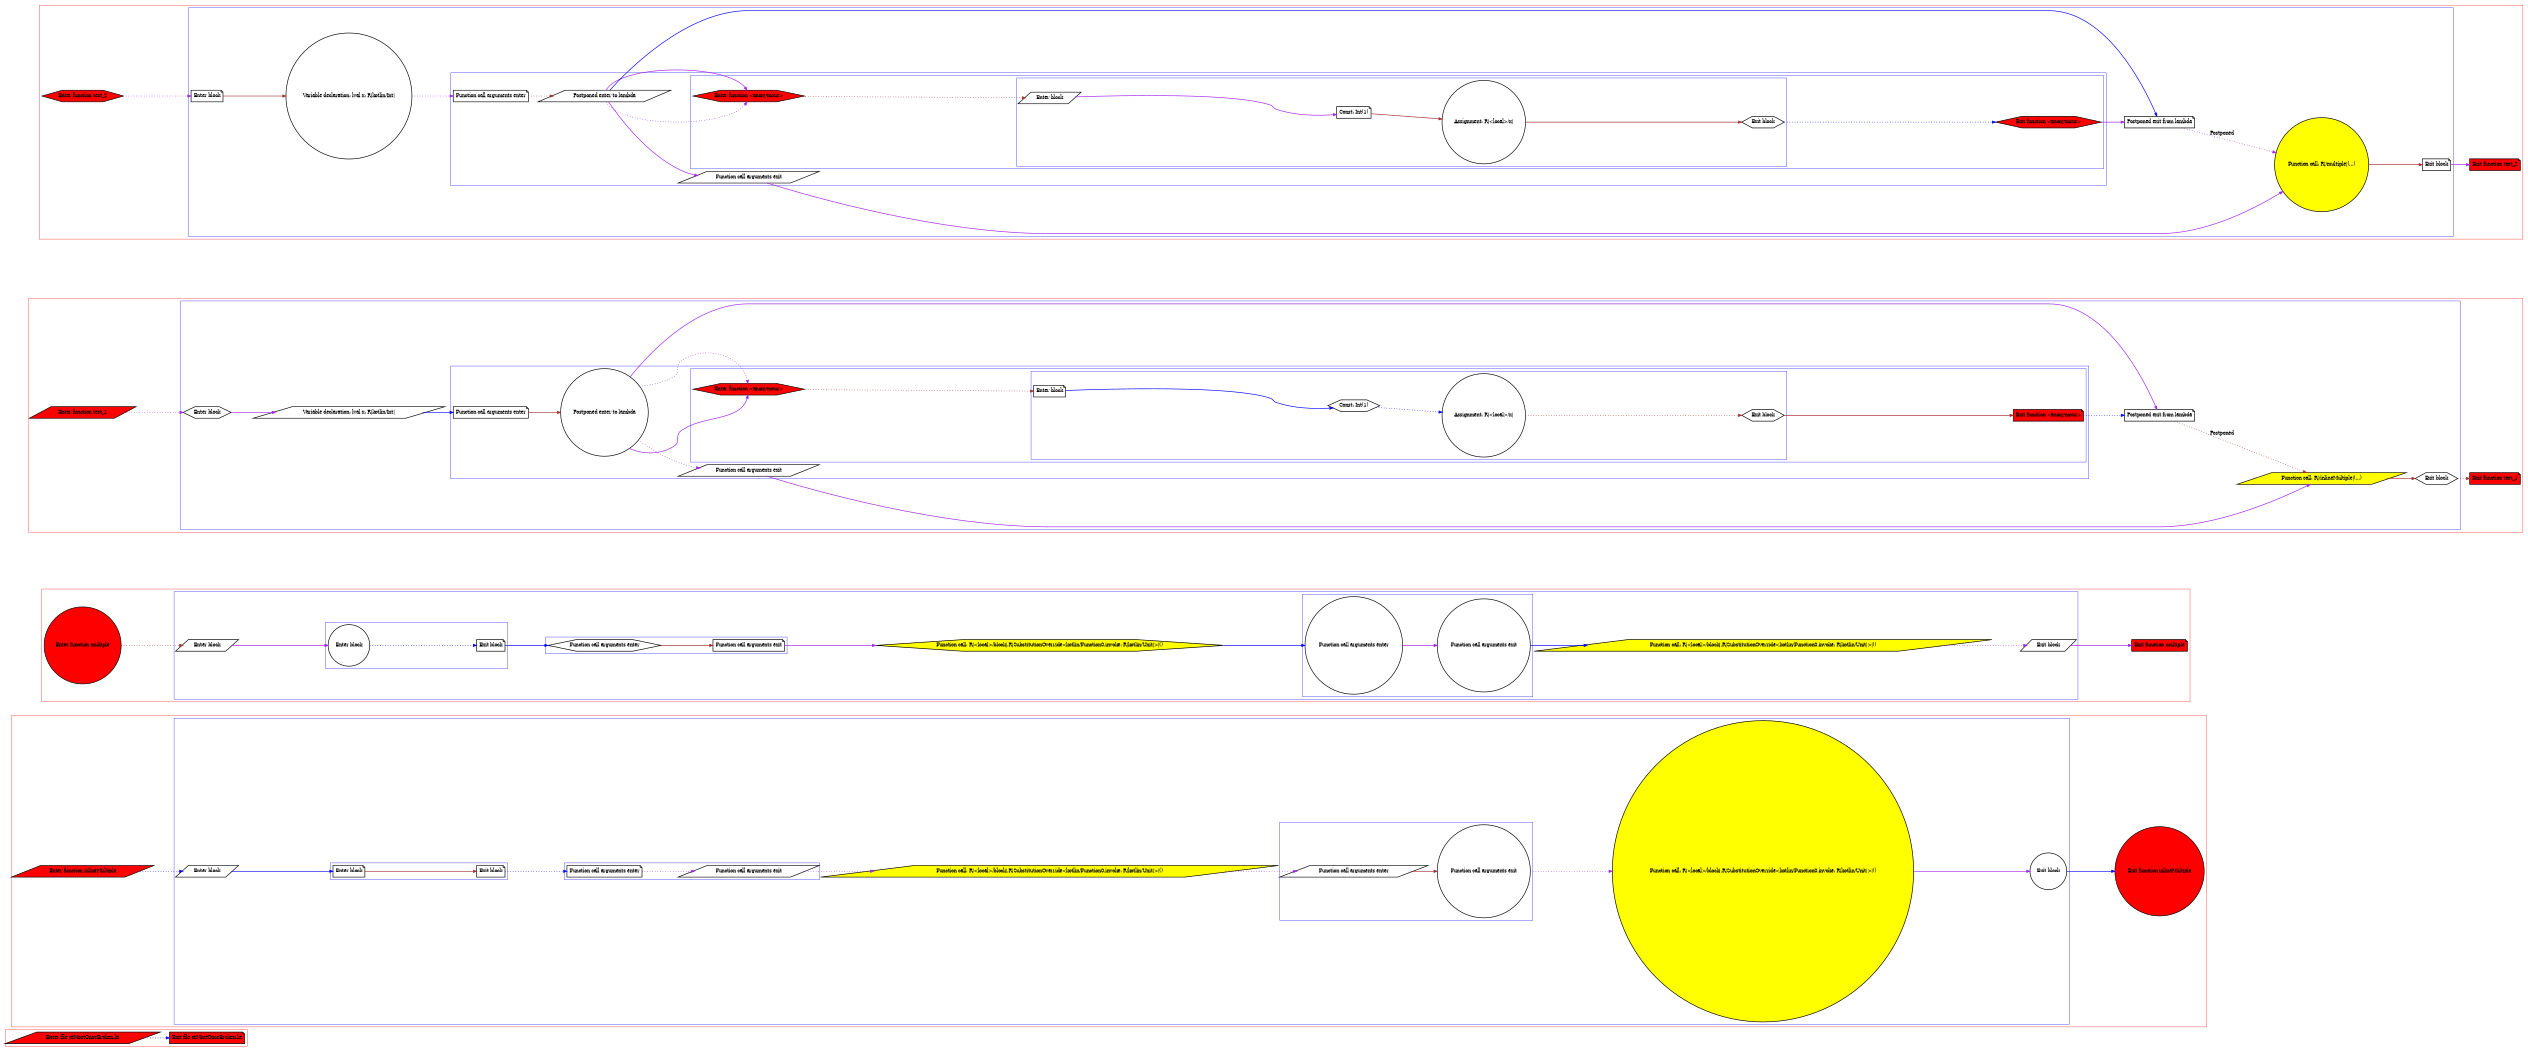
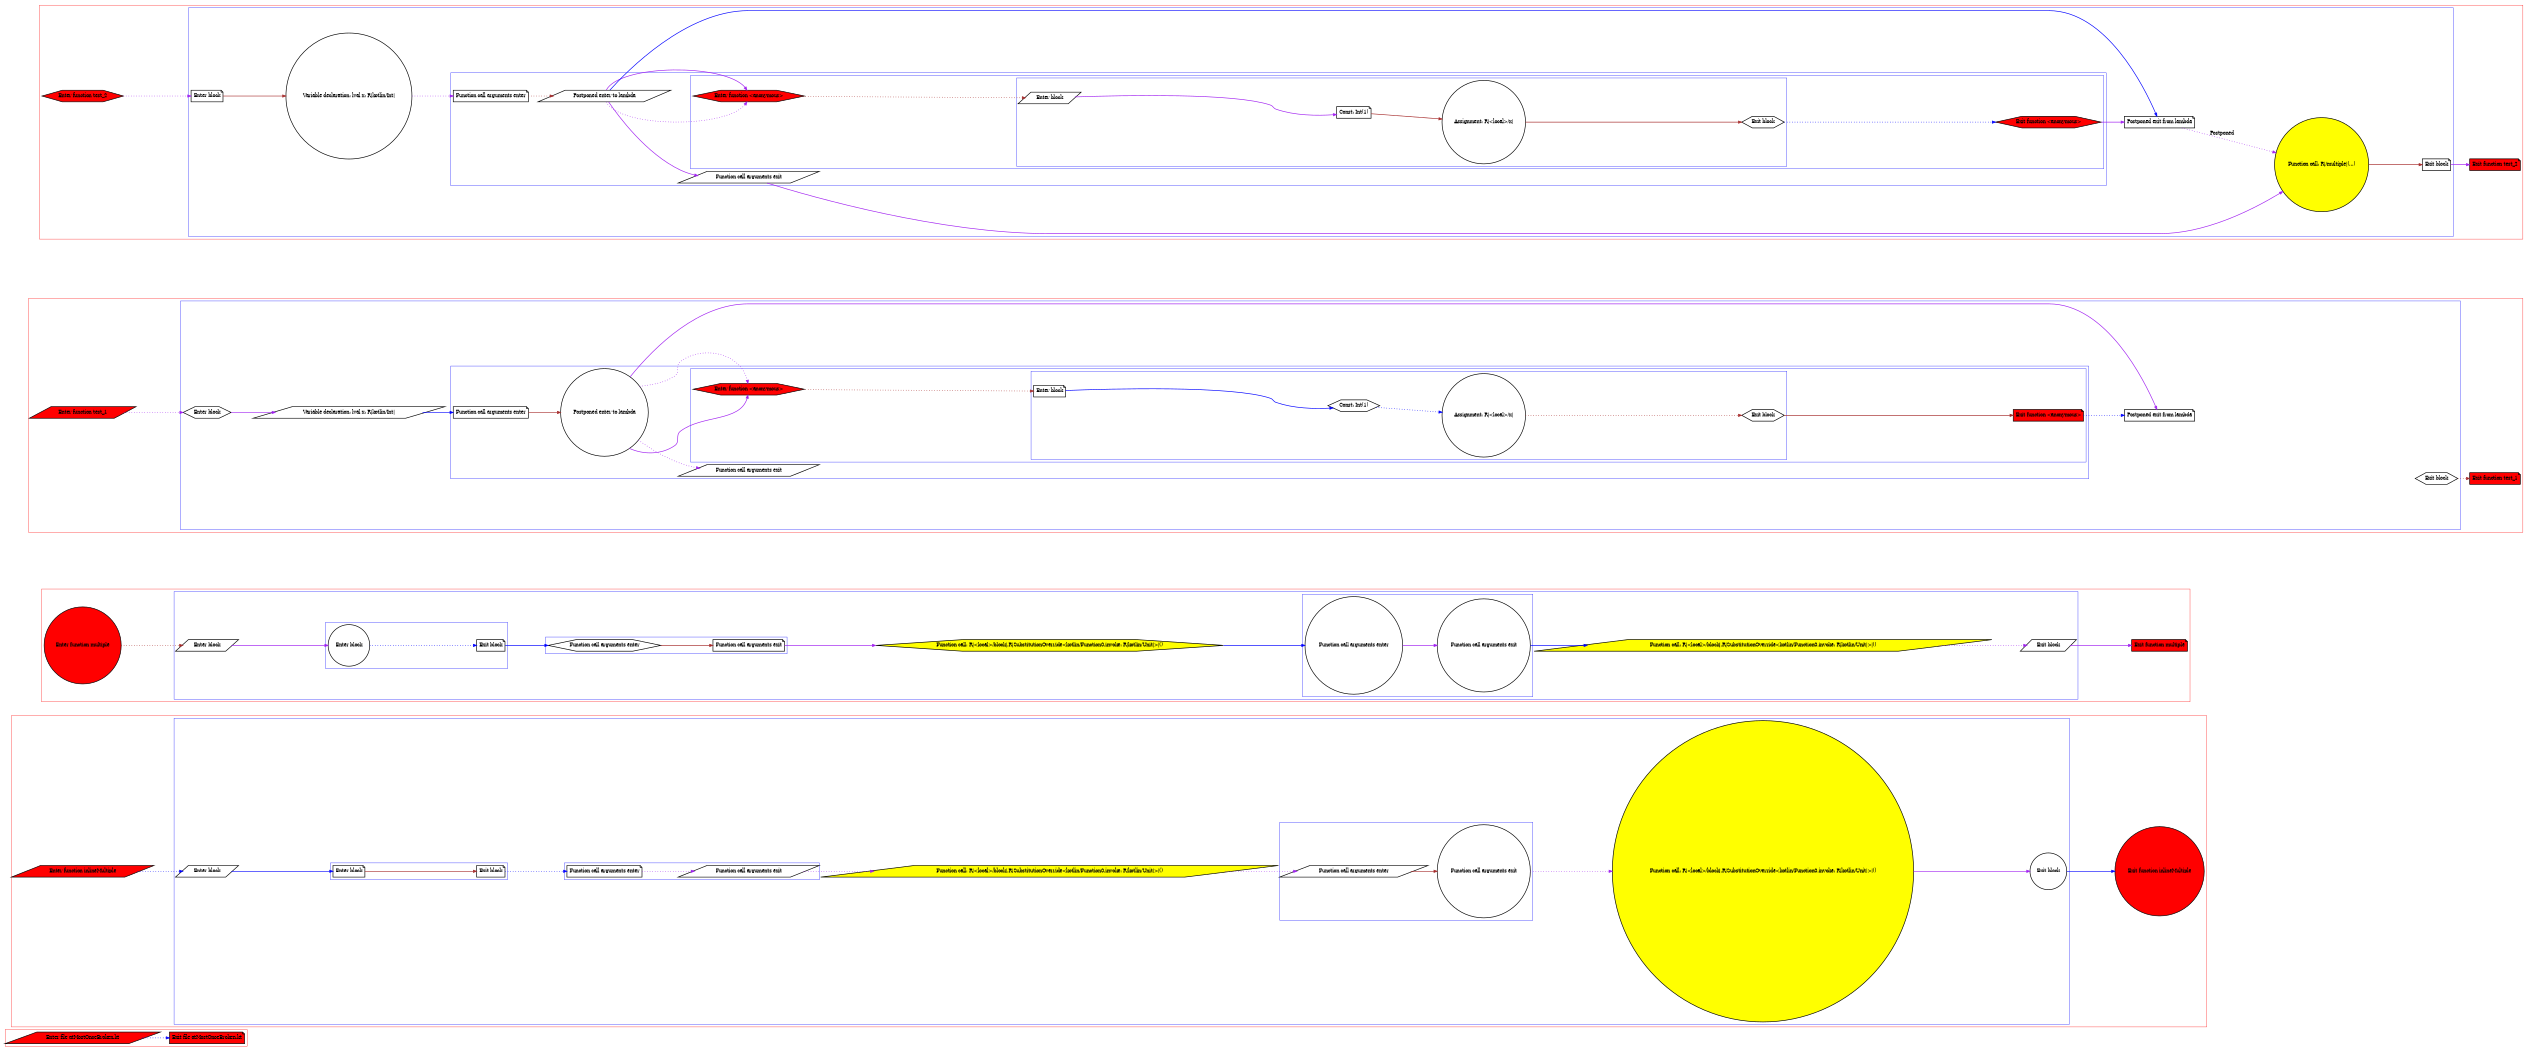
(2322, 478) -> none
